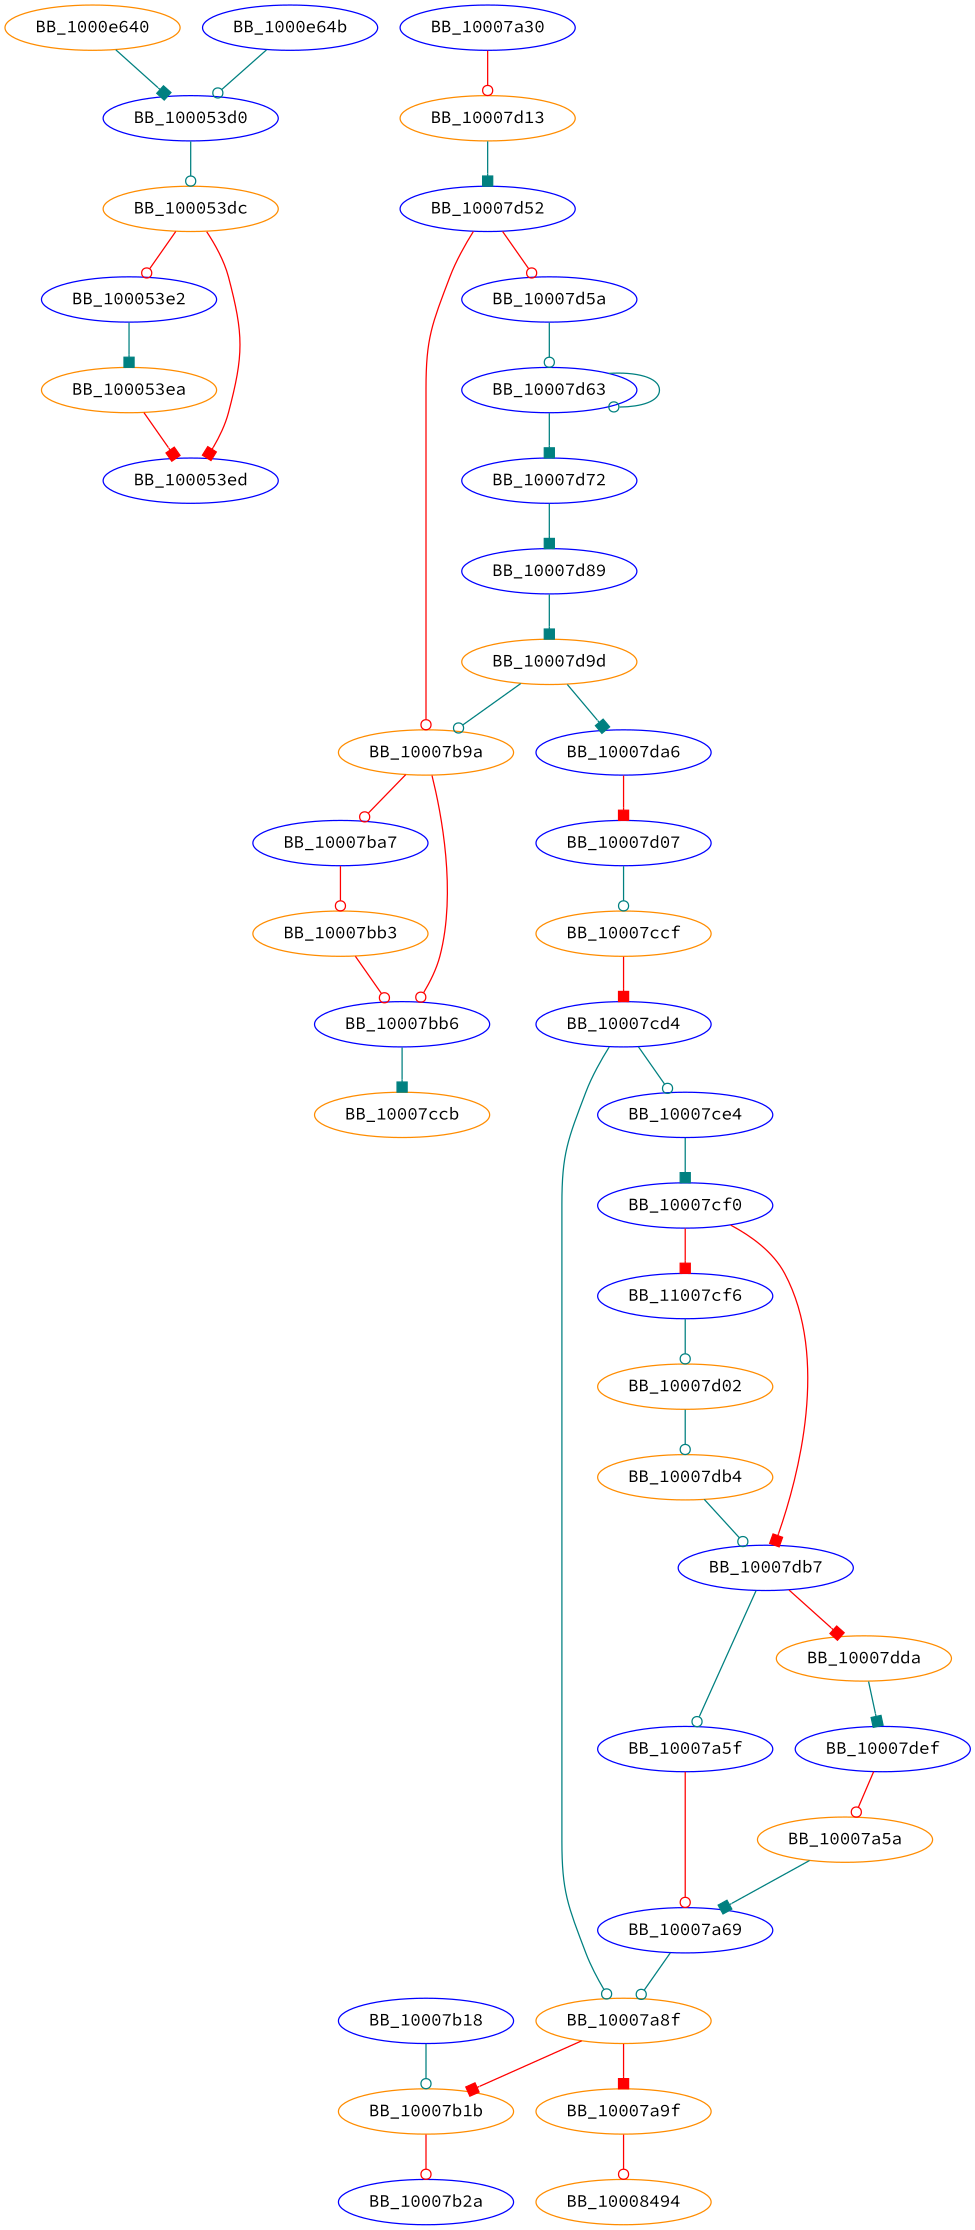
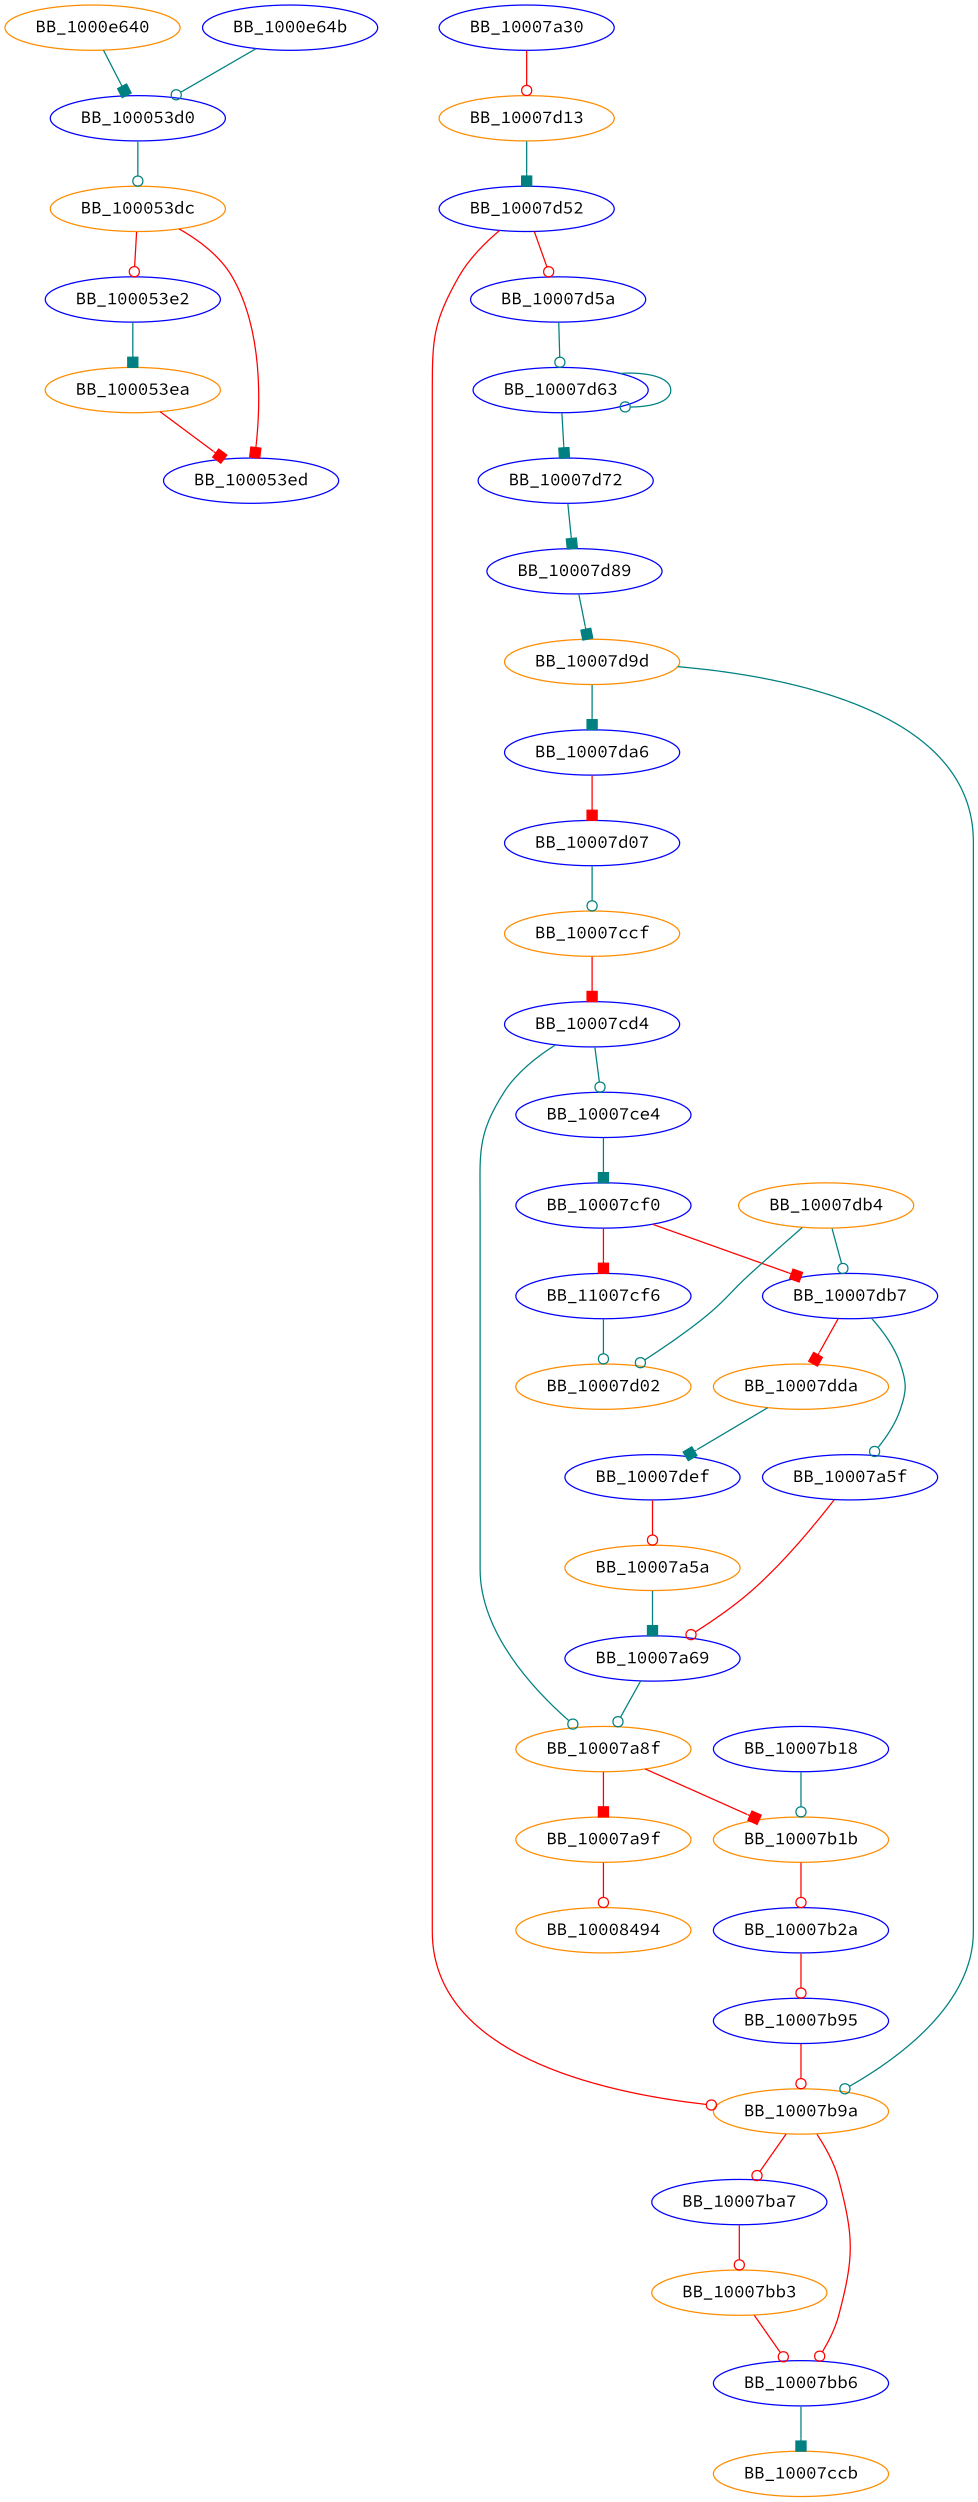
(685, 1427) -> (727, 1297)
none -> (801, 2021)
